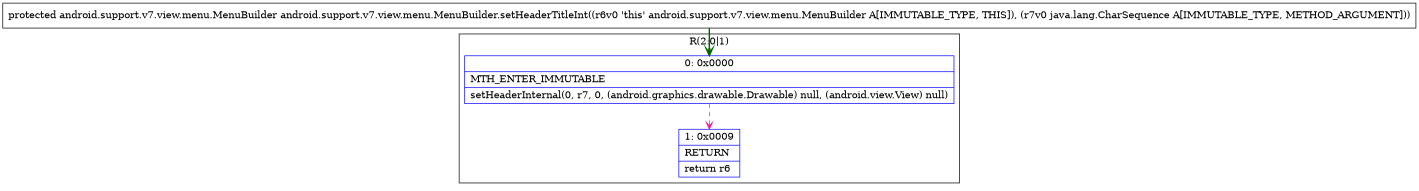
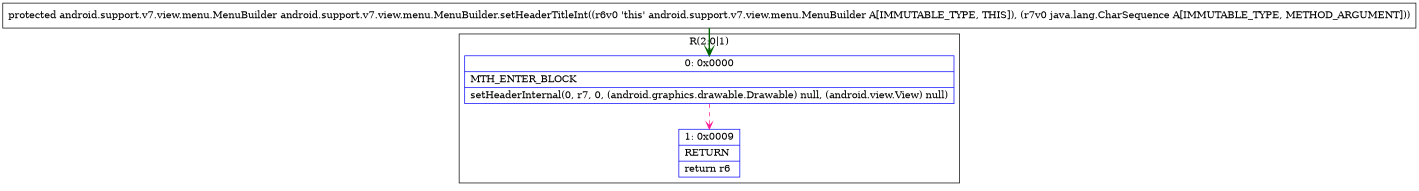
(538, 79) -> (524, 79)
